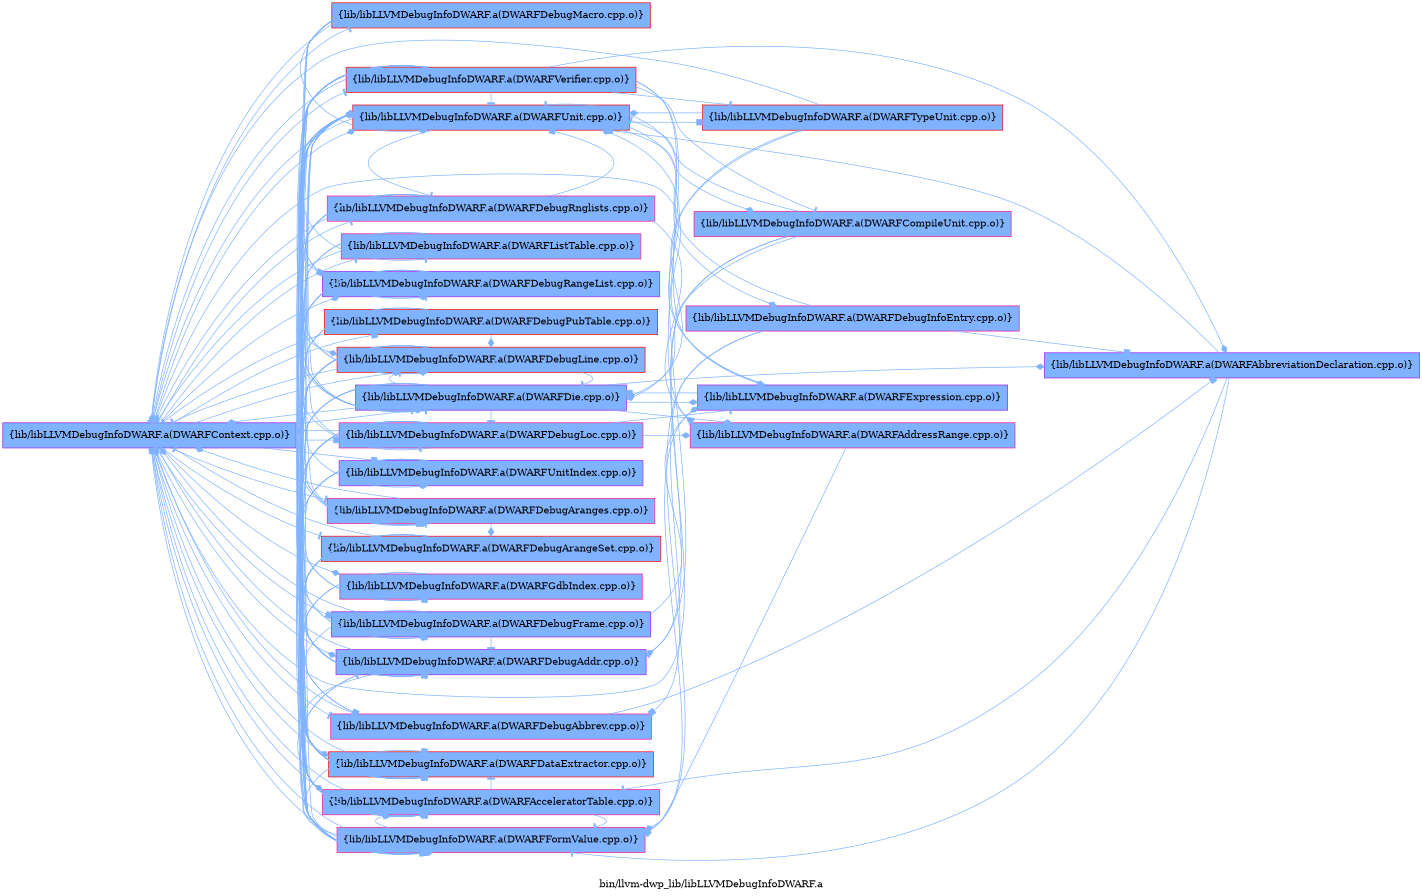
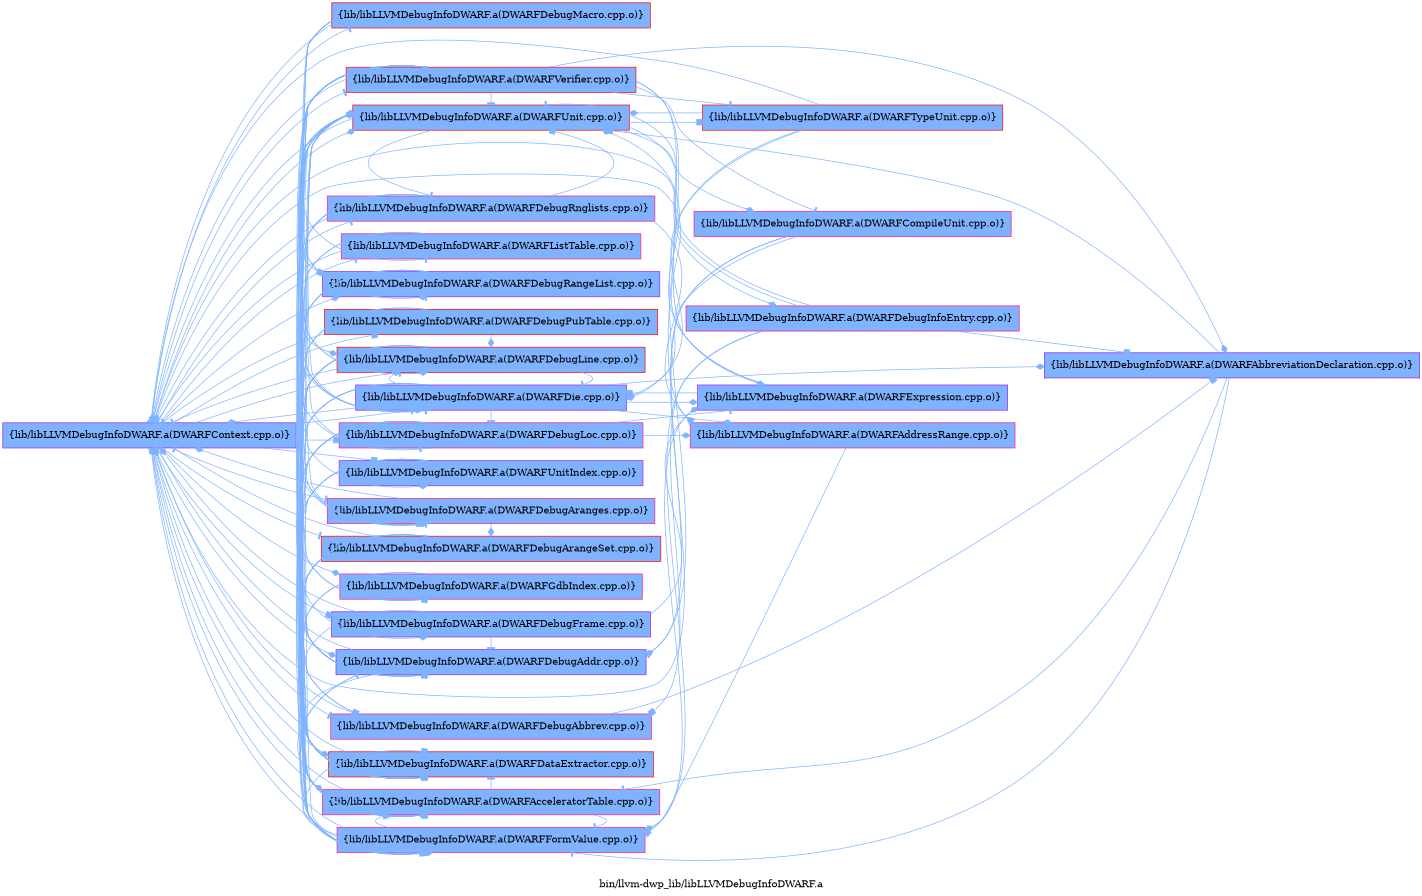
(317, 103) -> none
(702, 177) -> none
(319, 431) -> (445, 145)
(302, 432) -> (298, 521)
